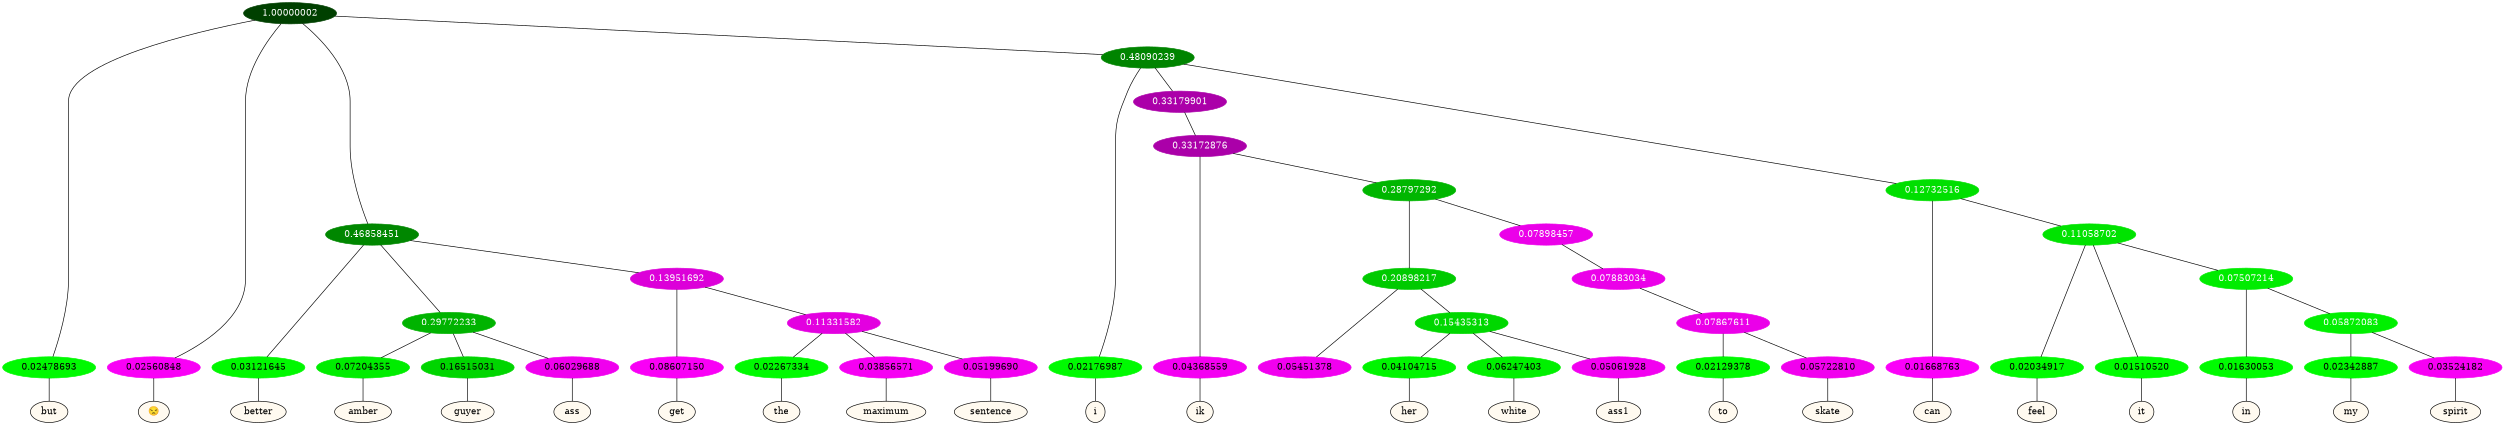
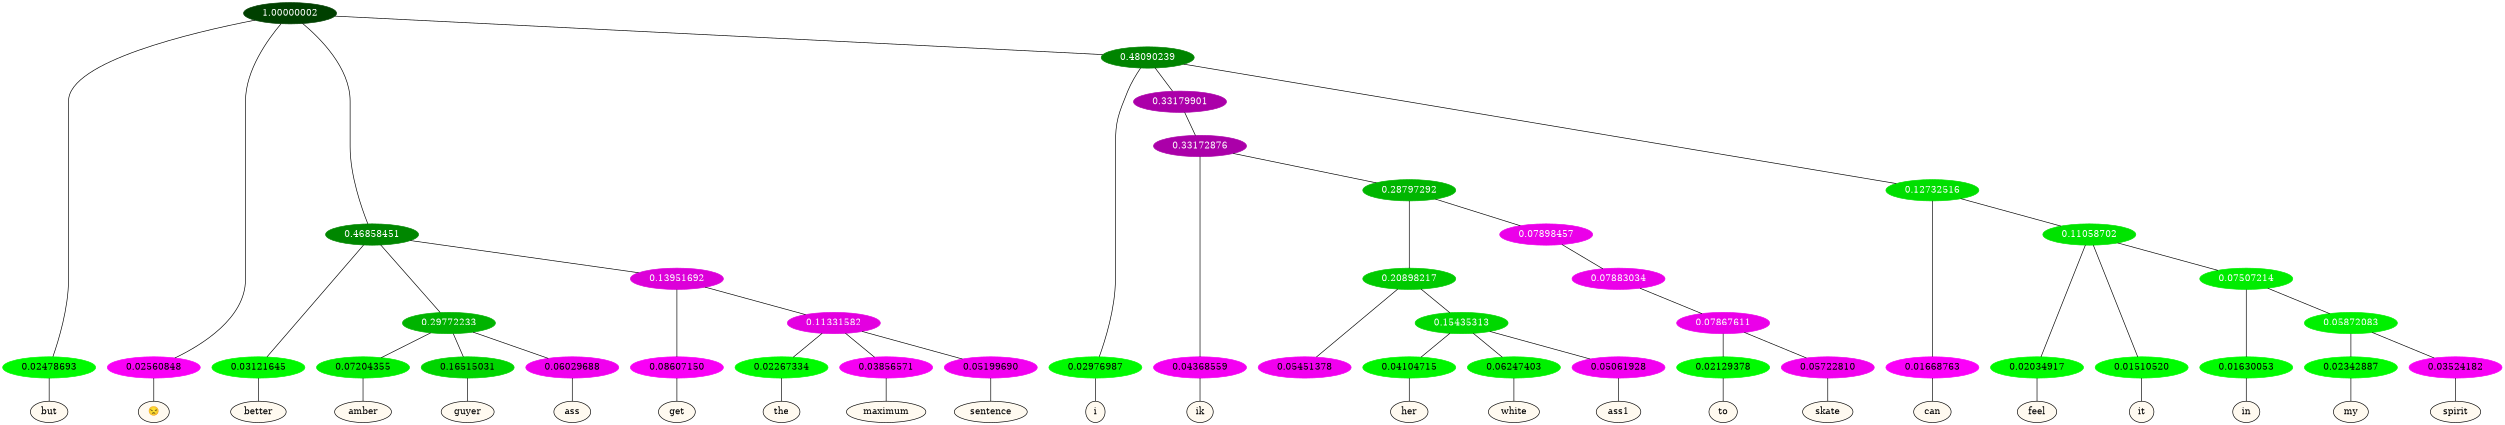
(1095, 367) -> (1095, 367)
